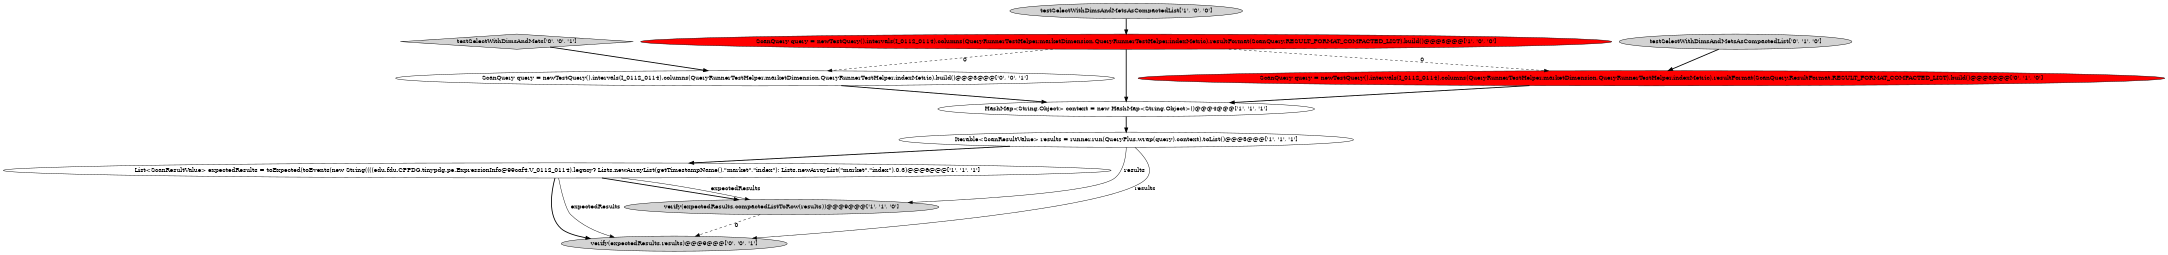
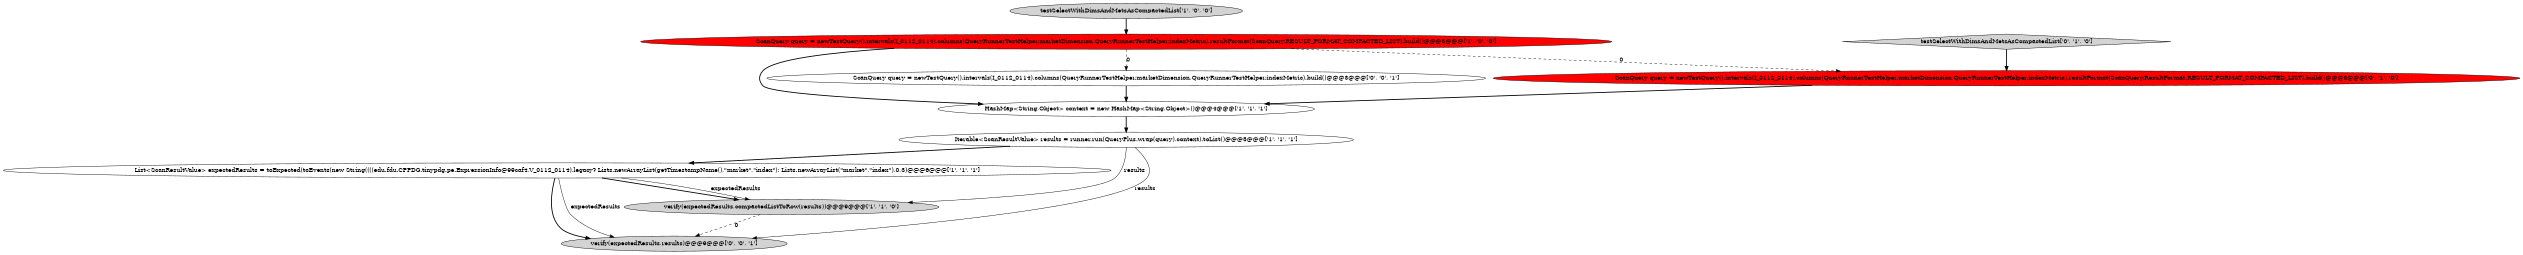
(517, 42) -> none
(1736, 42) -> (2007, 42)
